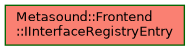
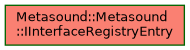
(95, 25) -> (95, 25)
